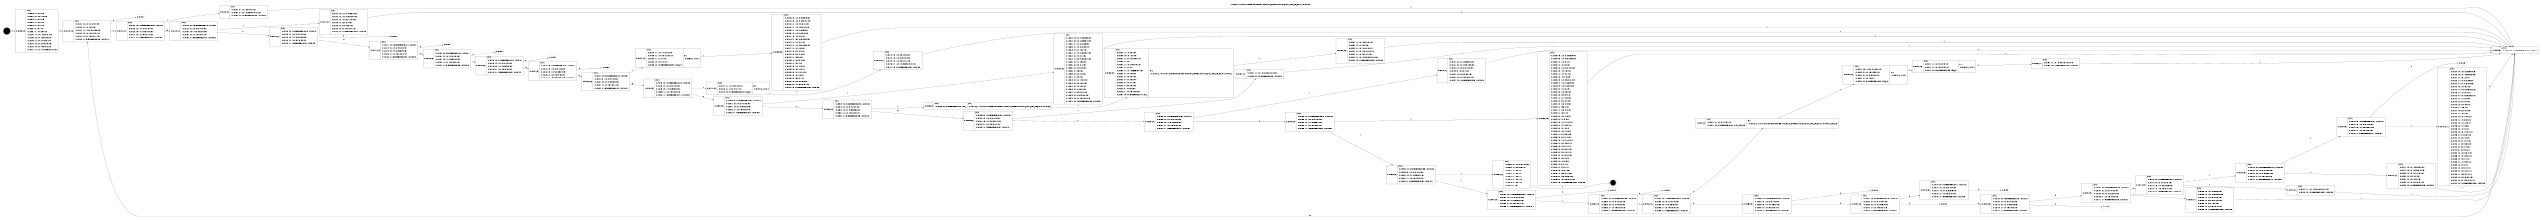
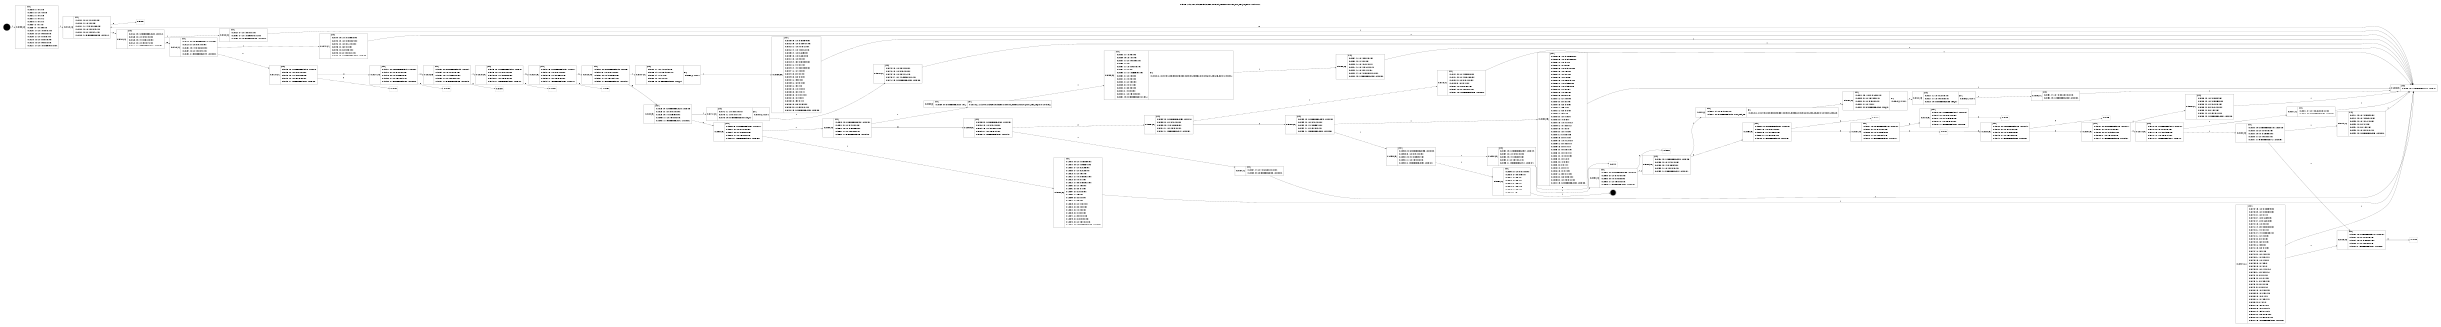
(2411, 127) -> (2311, 252)
